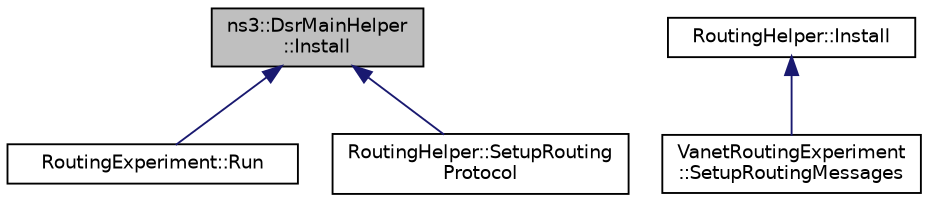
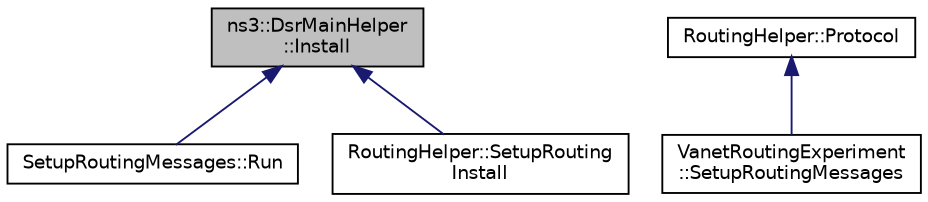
(792, 37) -> (792, 37)
(153, 164) -> (153, 164)
(481, 164) -> (481, 164)
